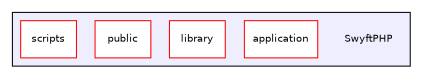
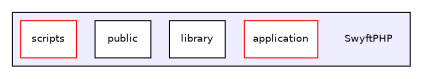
(123, 39) -> (123, 39)
(197, 39) -> (197, 39)
